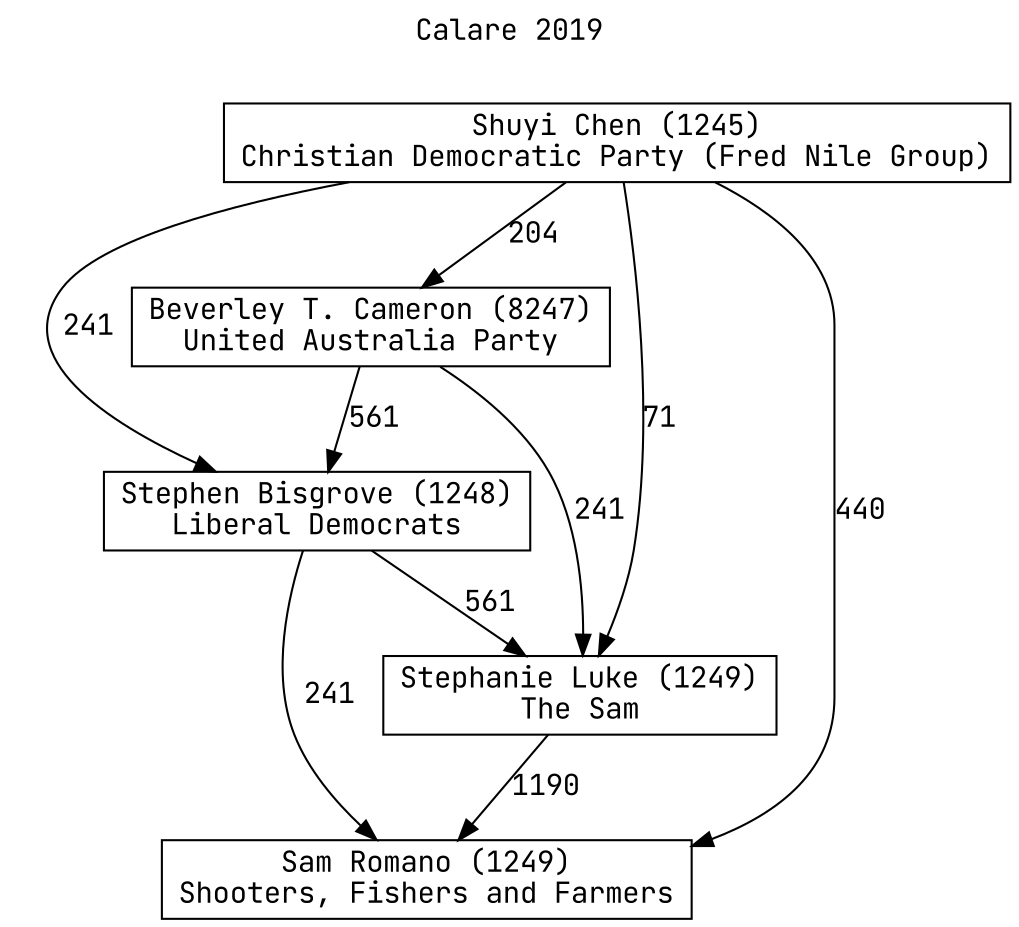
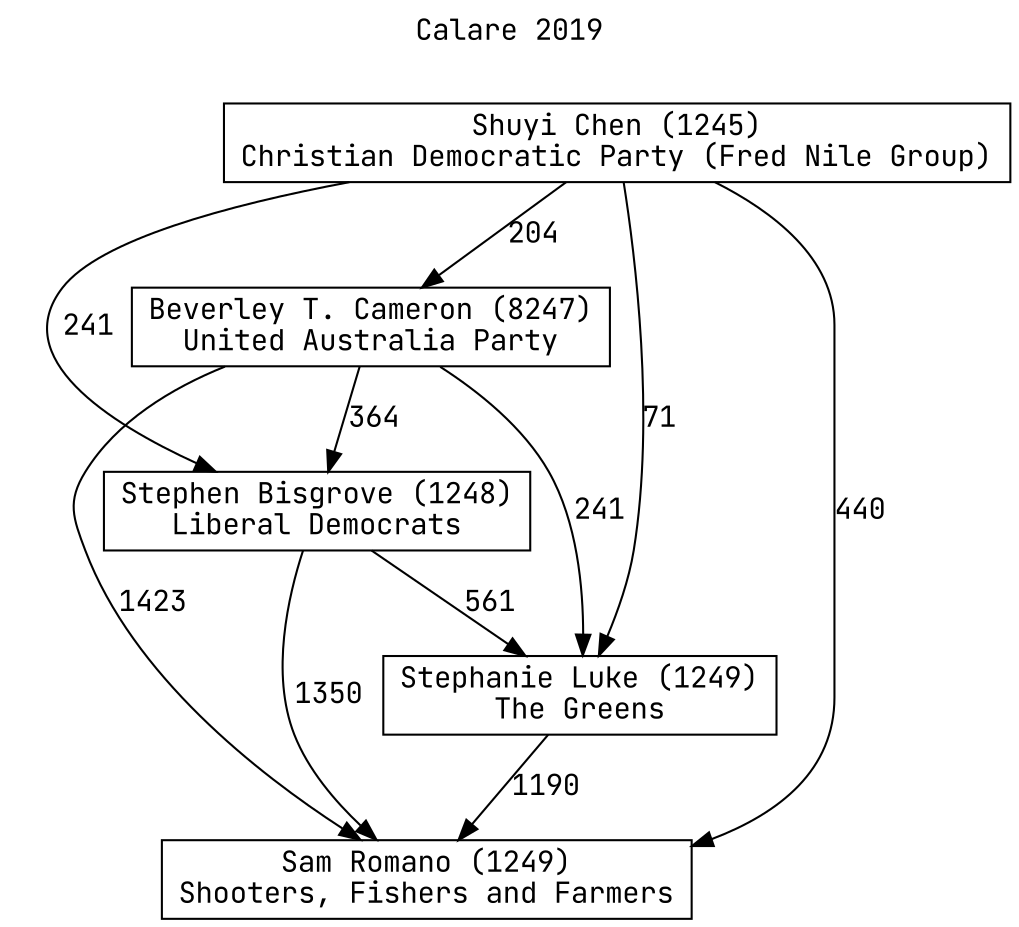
(374, 419) -> (374, 419)
none -> (113, 606)
(329, 695) -> (329, 695)
(580, 695) -> (580, 695)
